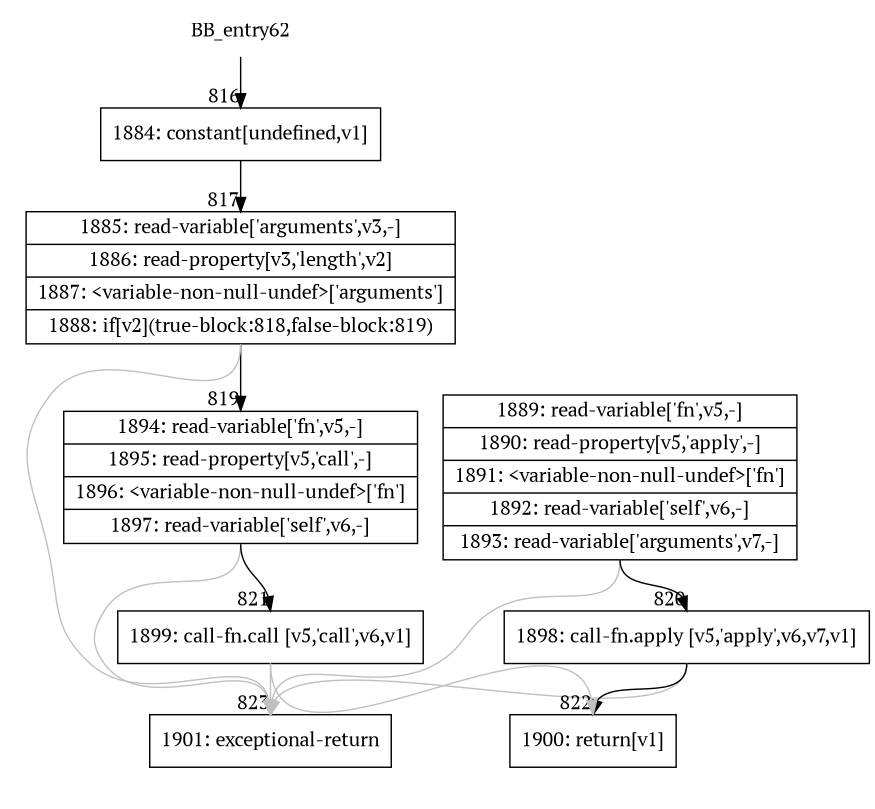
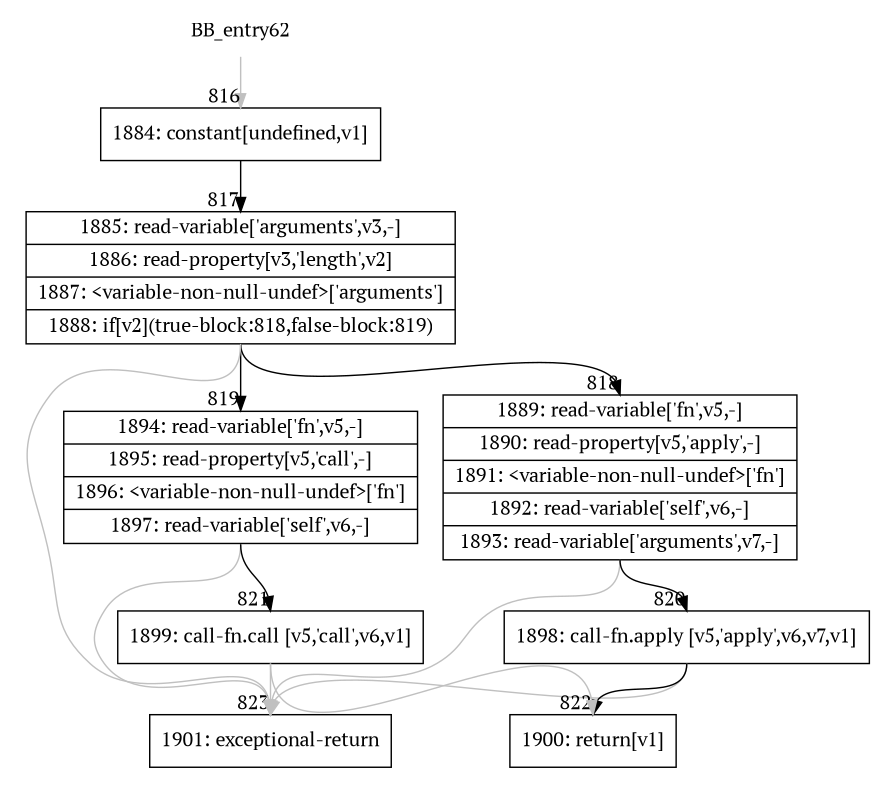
(241, 75) -> (241, 75)
none -> (424, 370)
